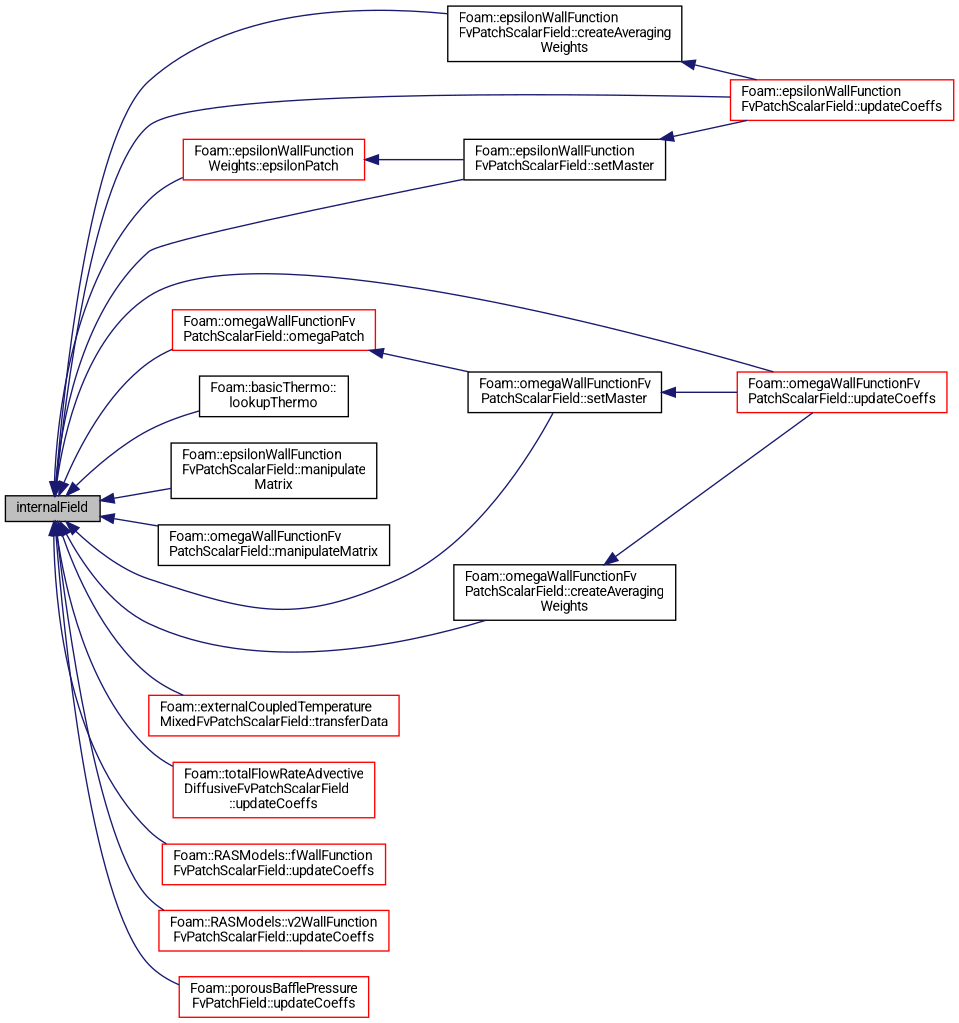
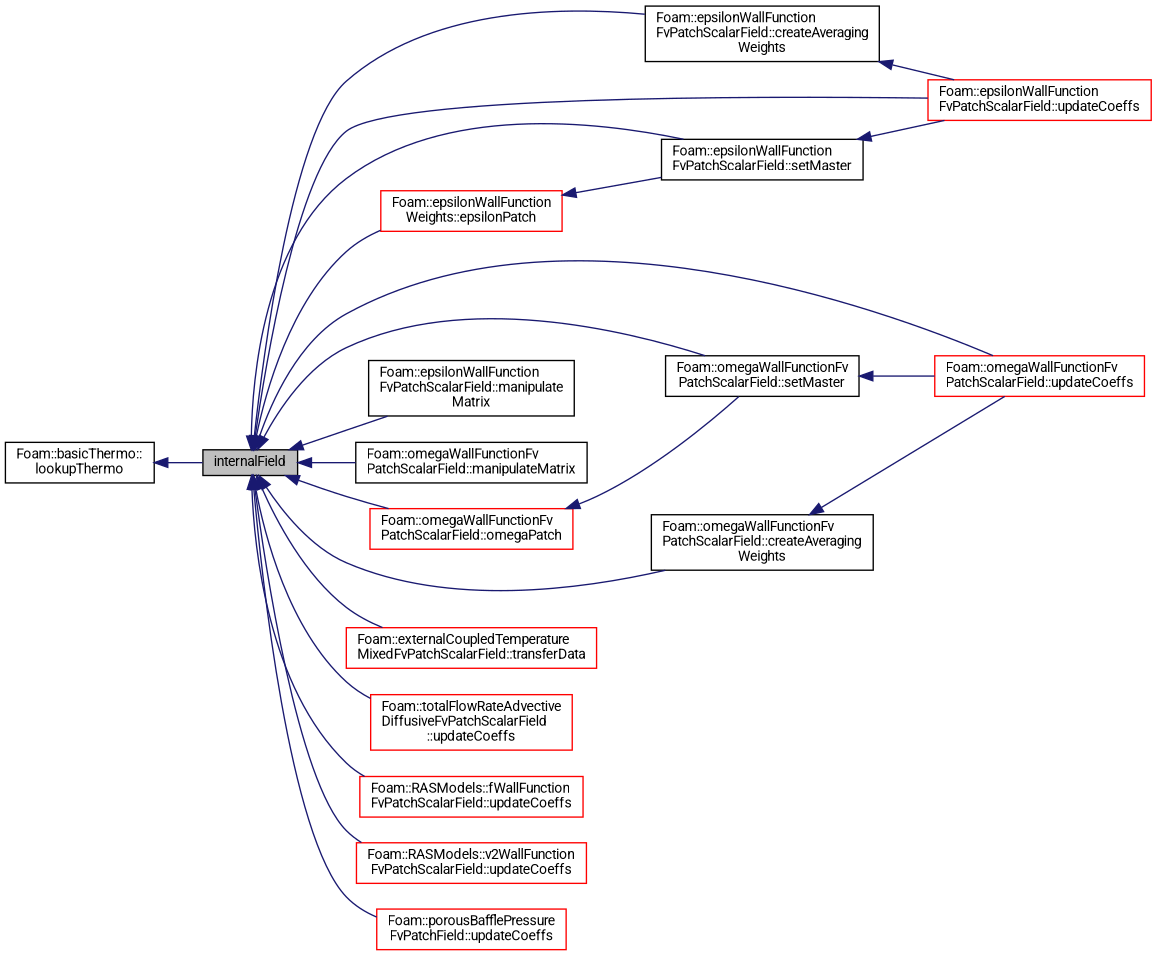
(133, 440) -> (185, 463)
